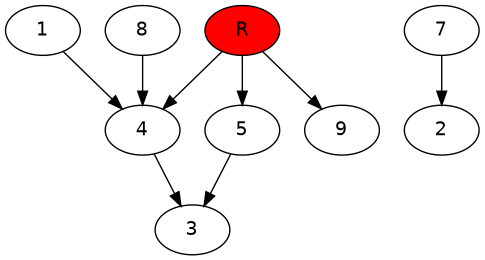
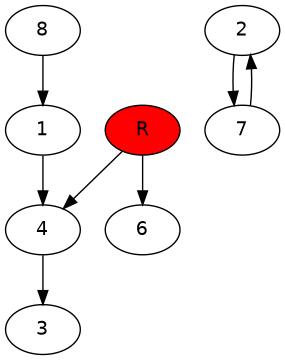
none -> (233, 73)
(143, 74) -> (43, 74)
(242, 130) -> none
(342, 130) -> (143, 230)
